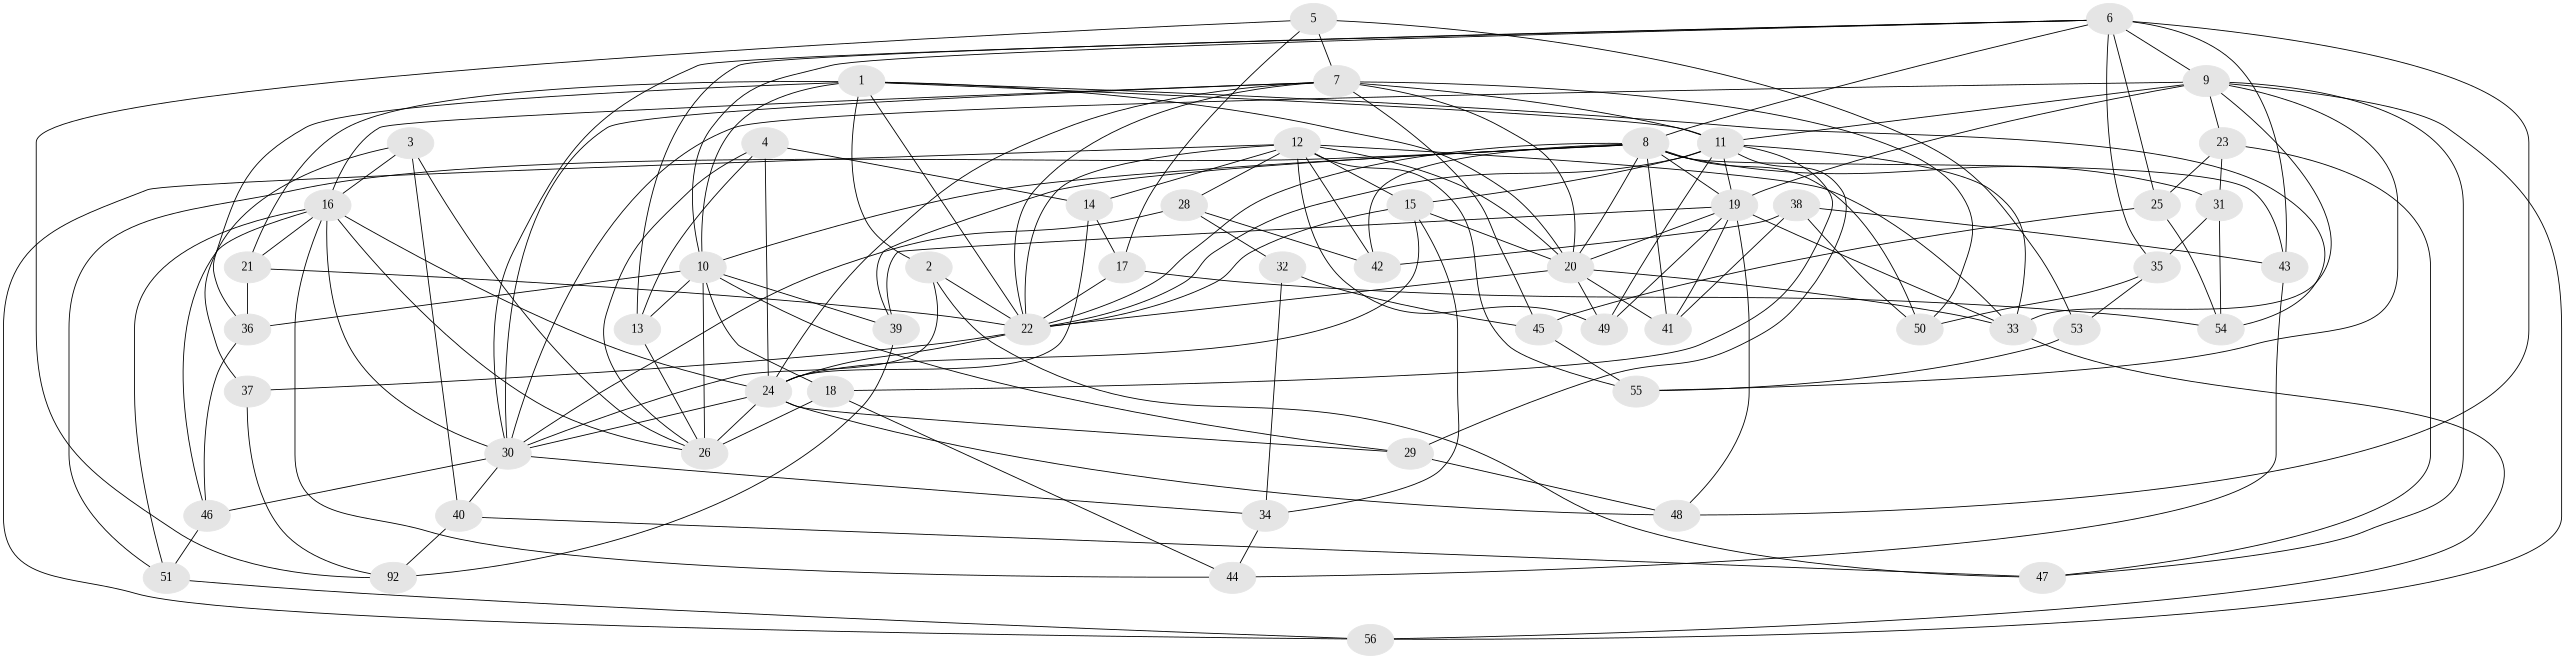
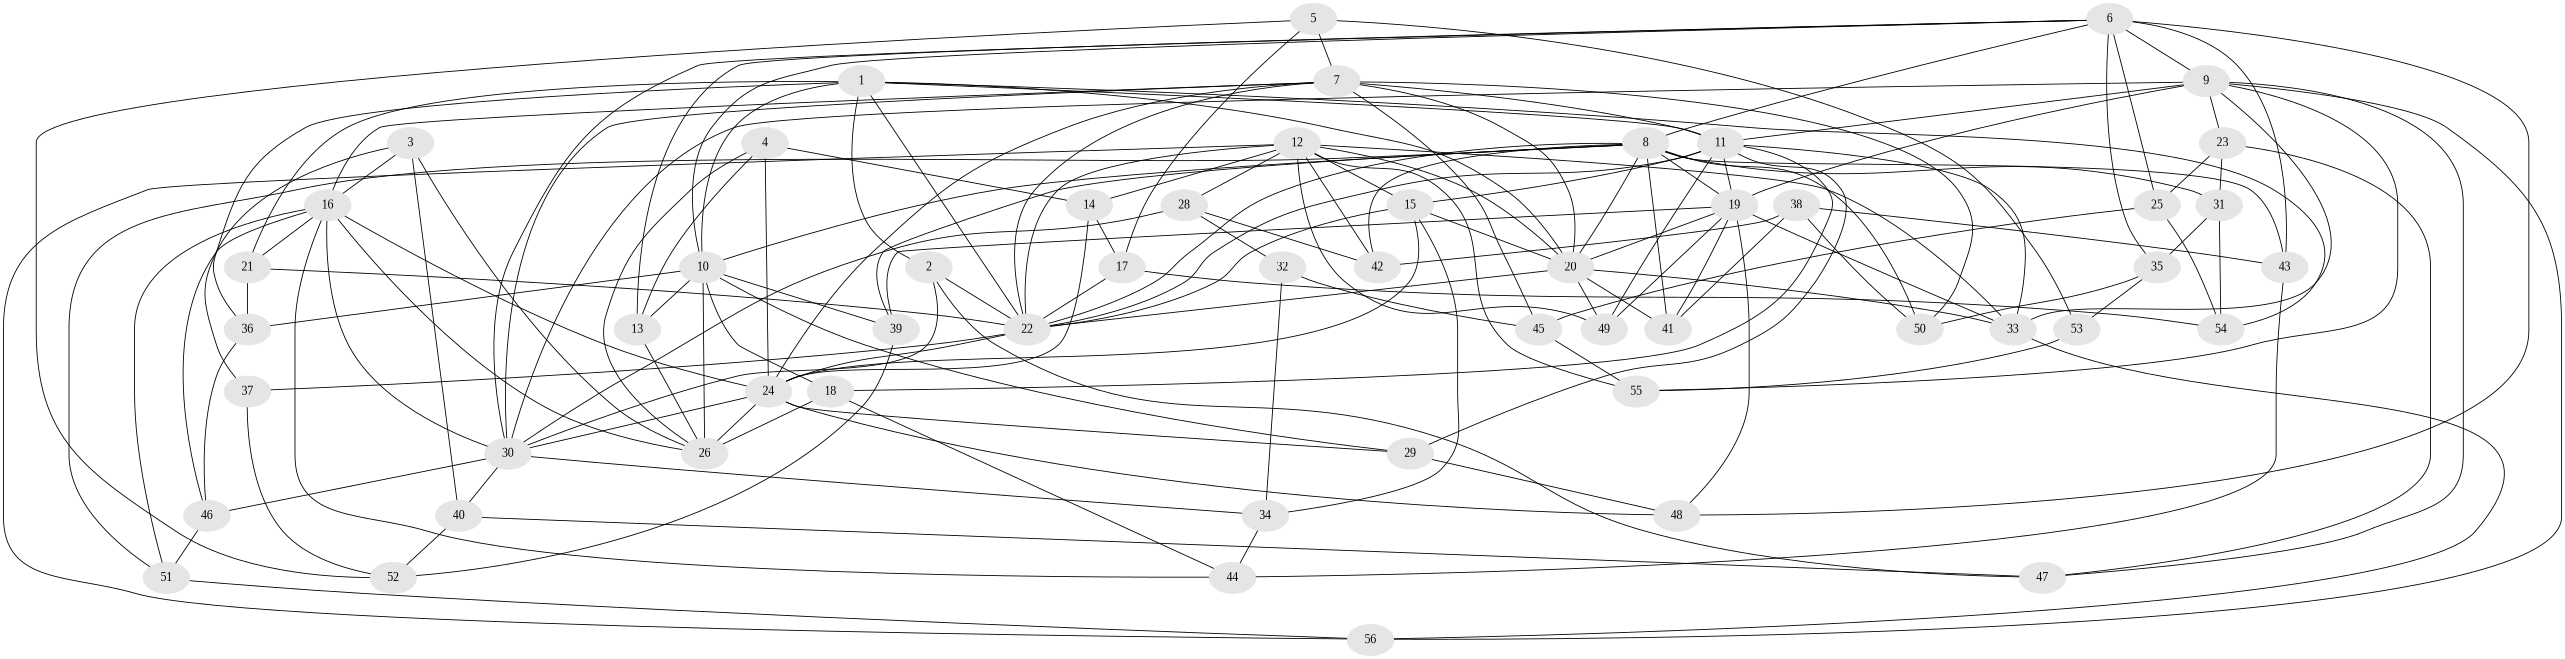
(393, 578) -> (393, 578)
